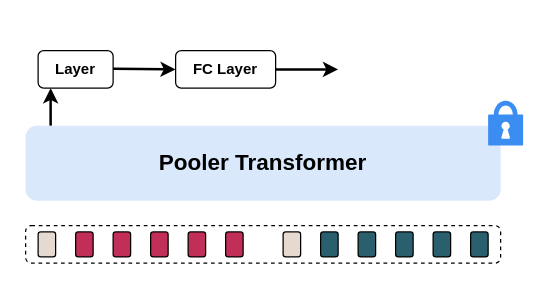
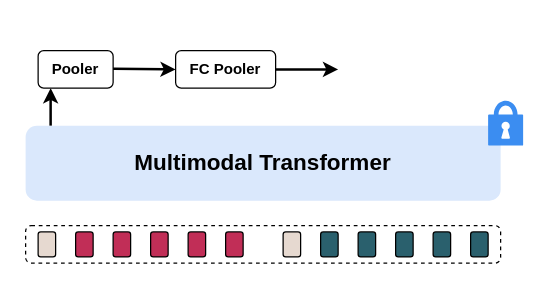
(76, 69) -> (76, 69)
(226, 69) -> (226, 69)
(263, 163) -> (263, 163)
